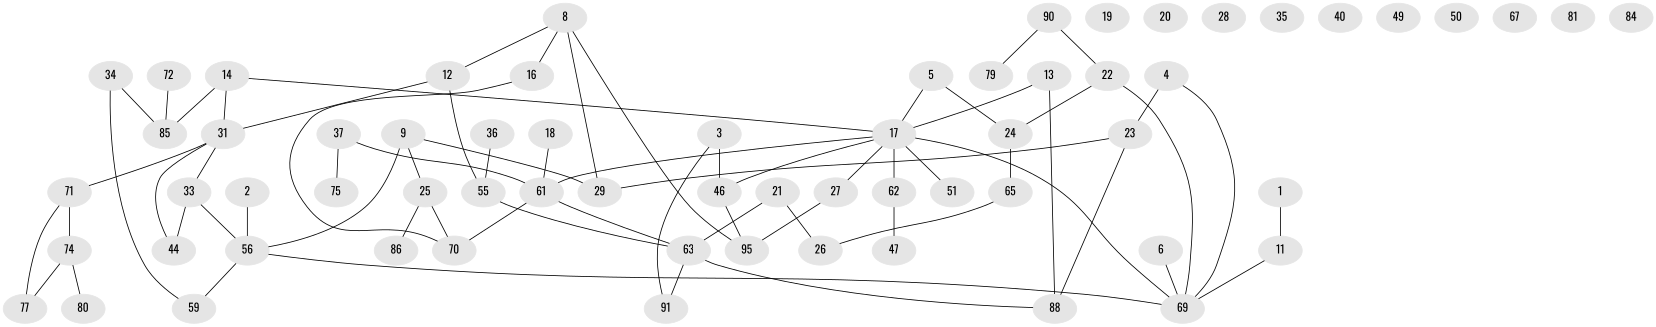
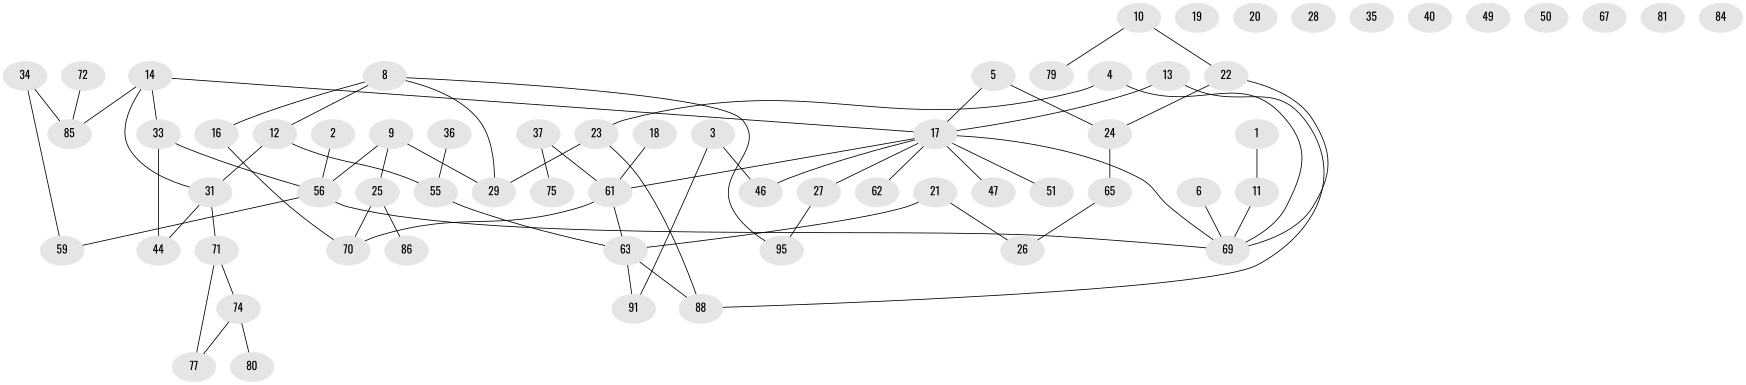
(1049, 18) -> (1139, 18)
(206, 163) -> (154, 105)
(731, 217) -> none
(894, 222) -> (964, 163)
